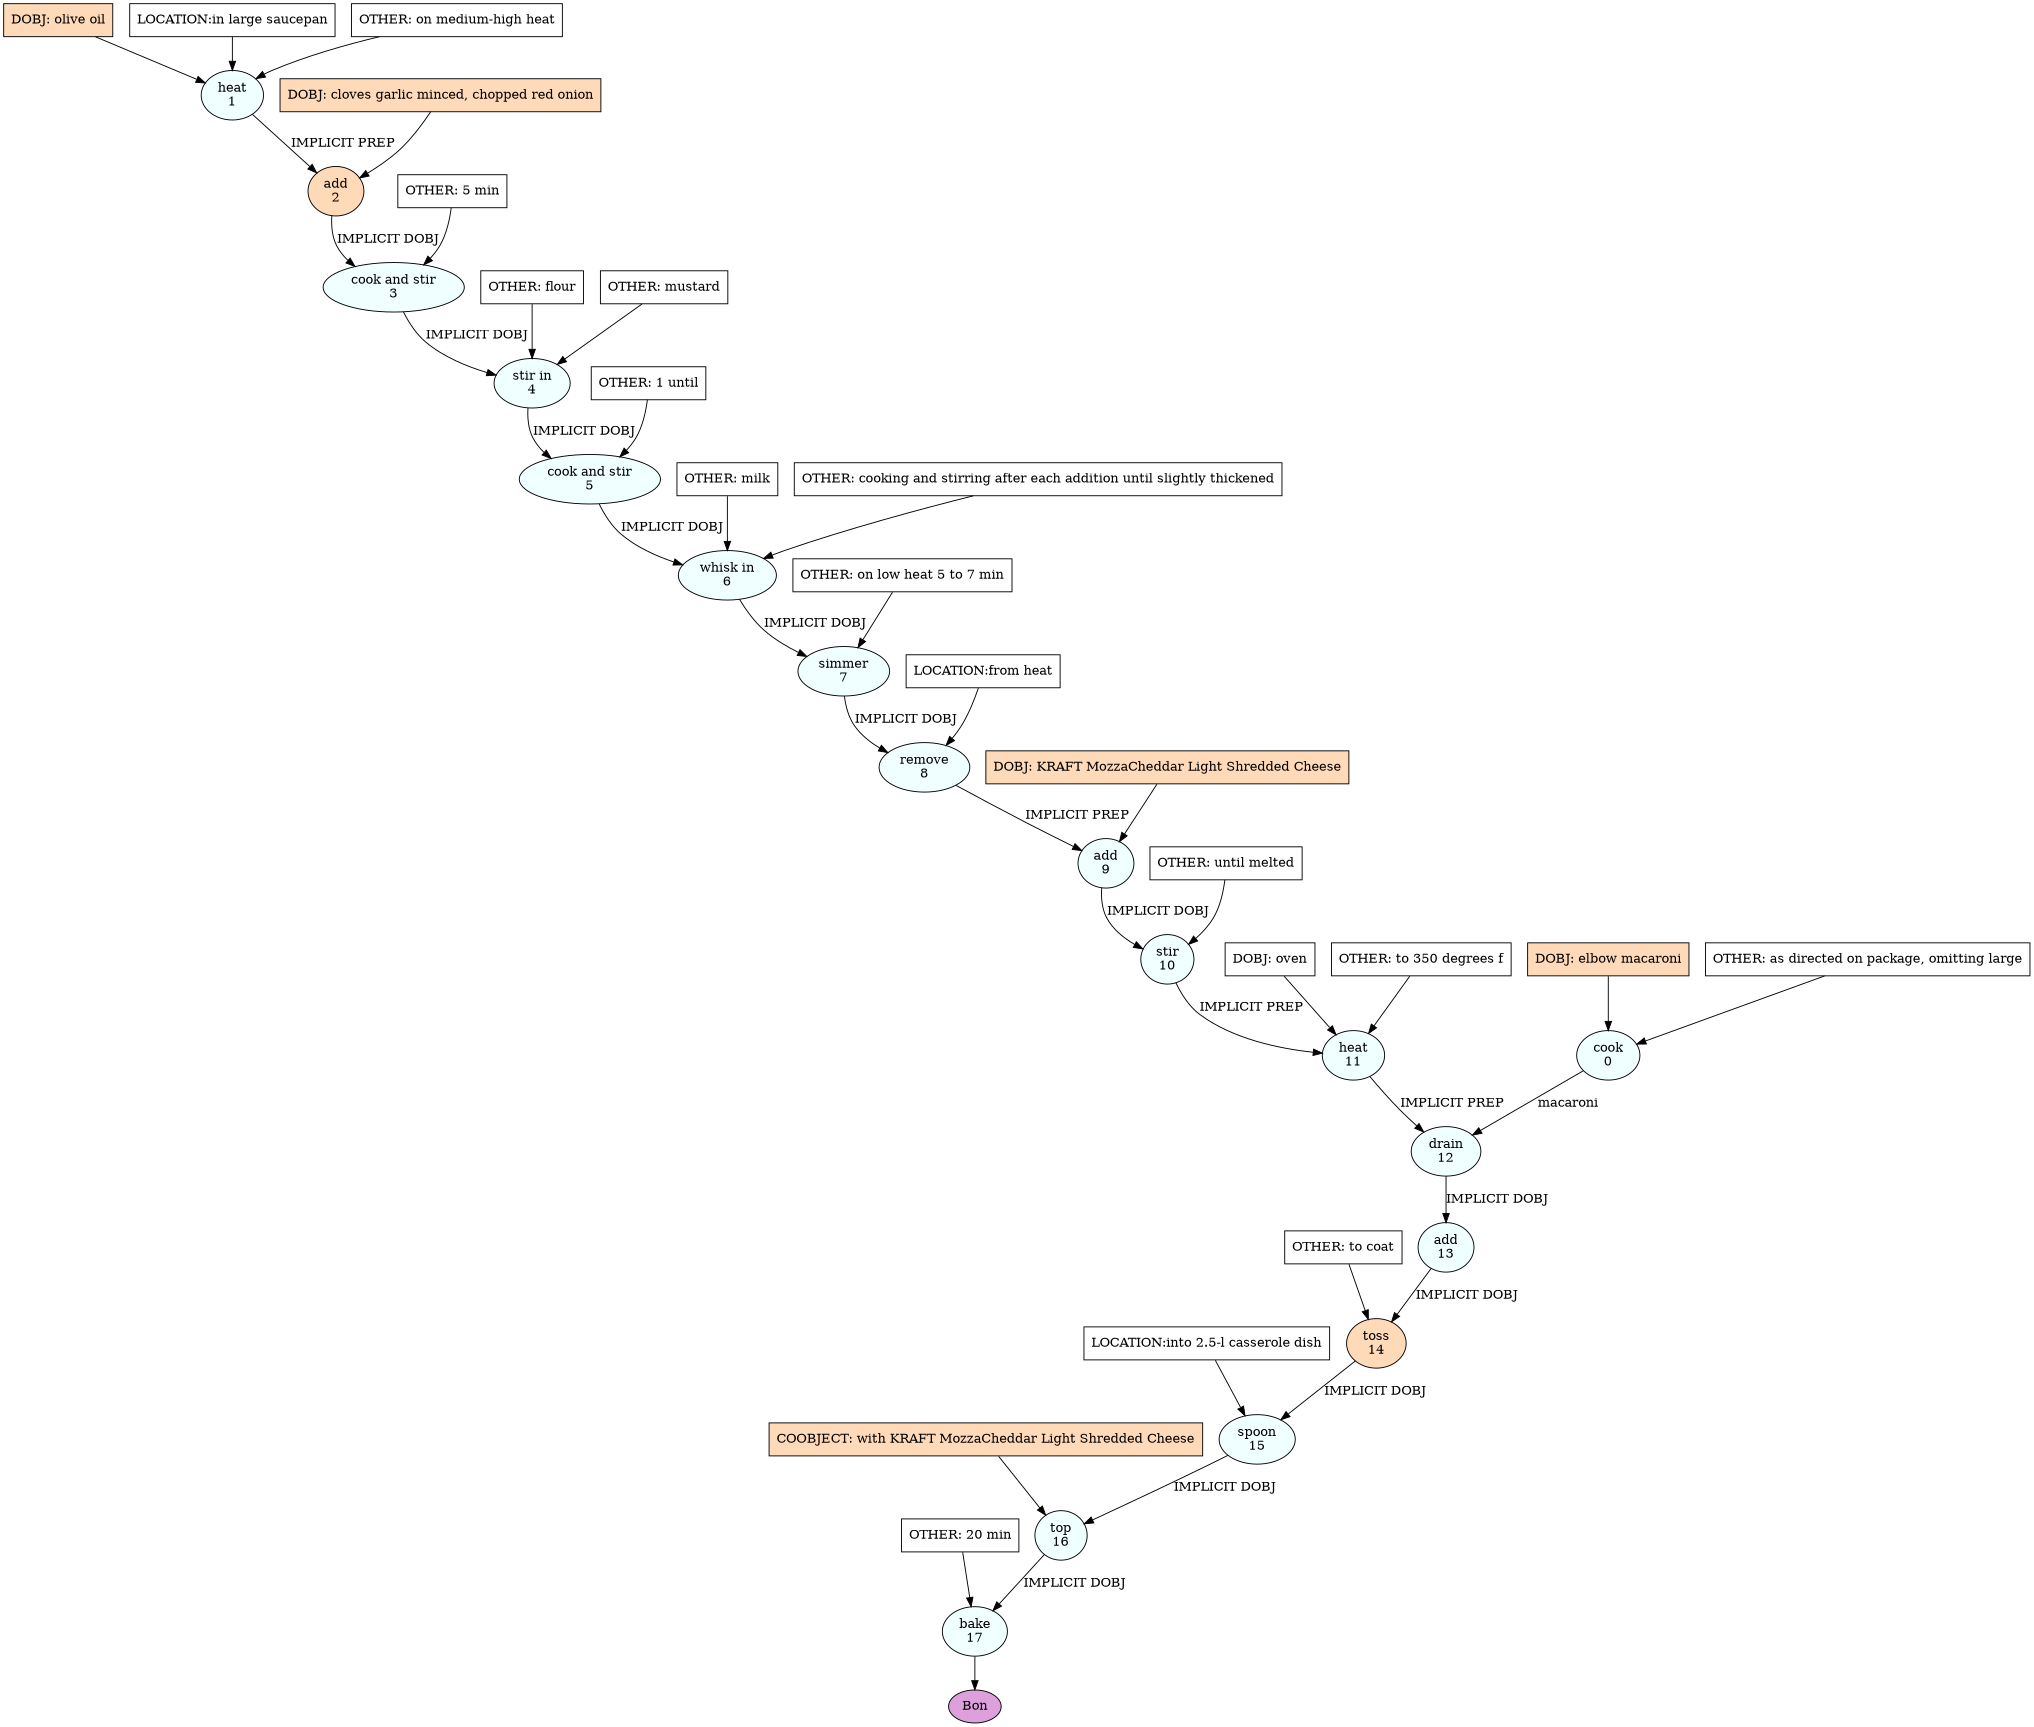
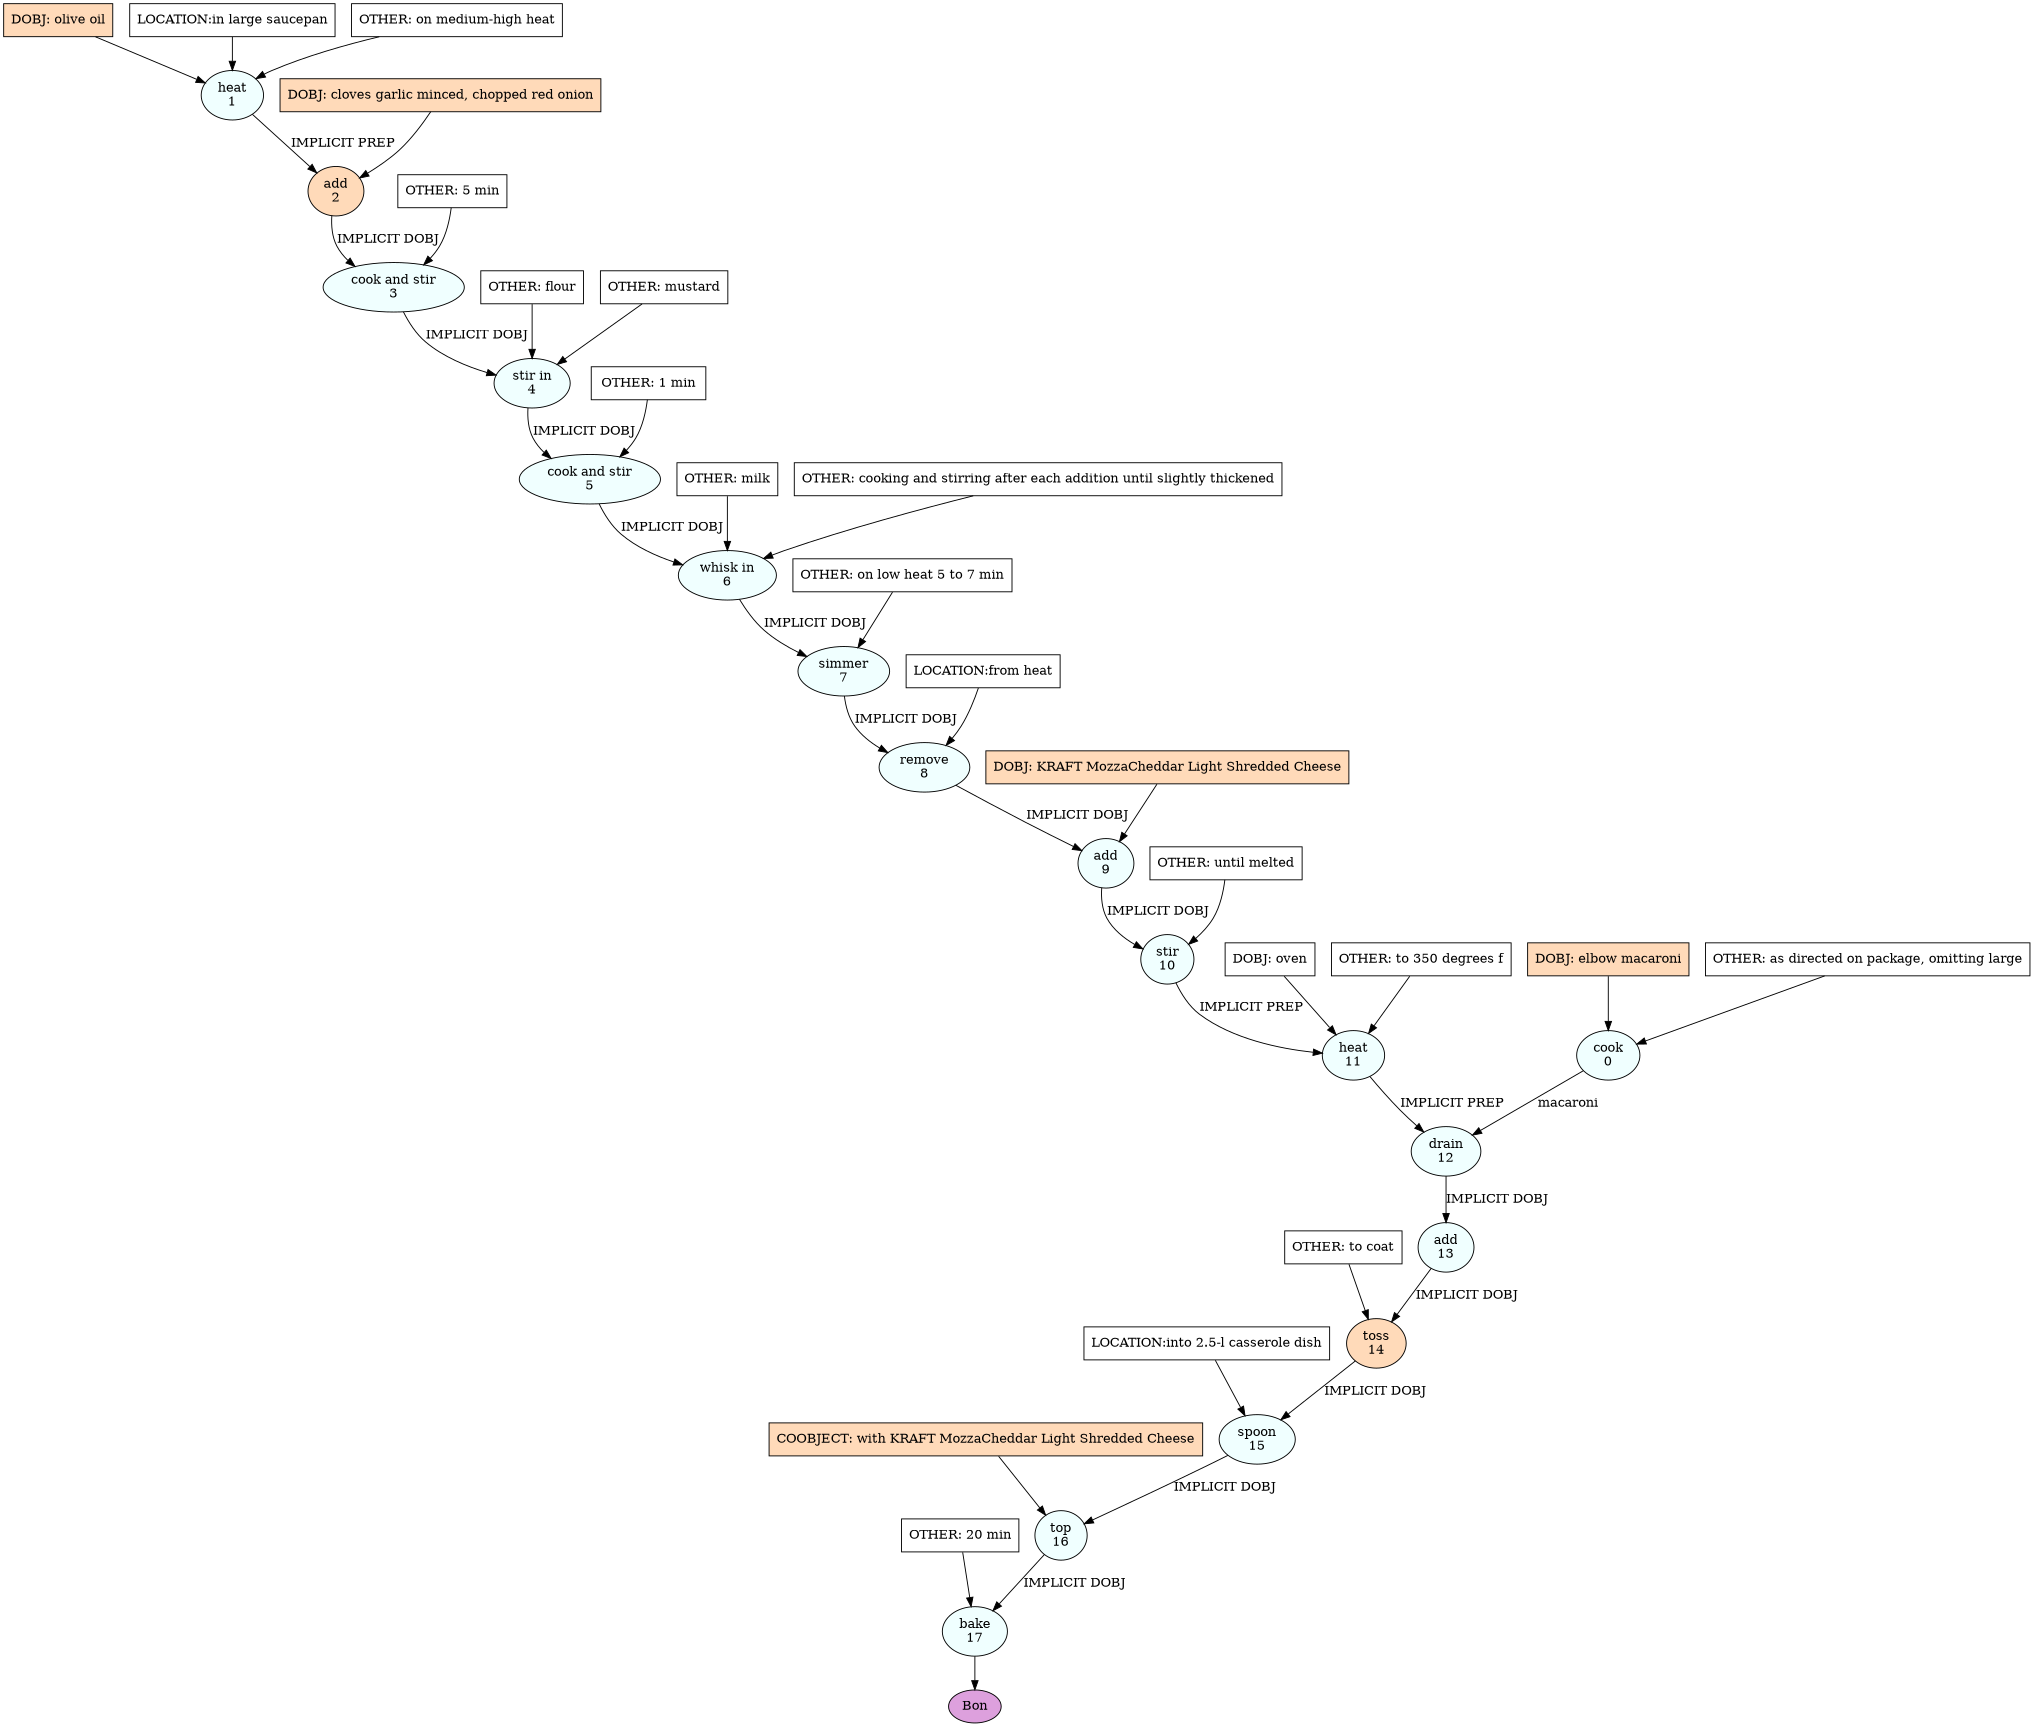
(649, 383) -> (649, 383)
(1078, 815) -> (1078, 815)
